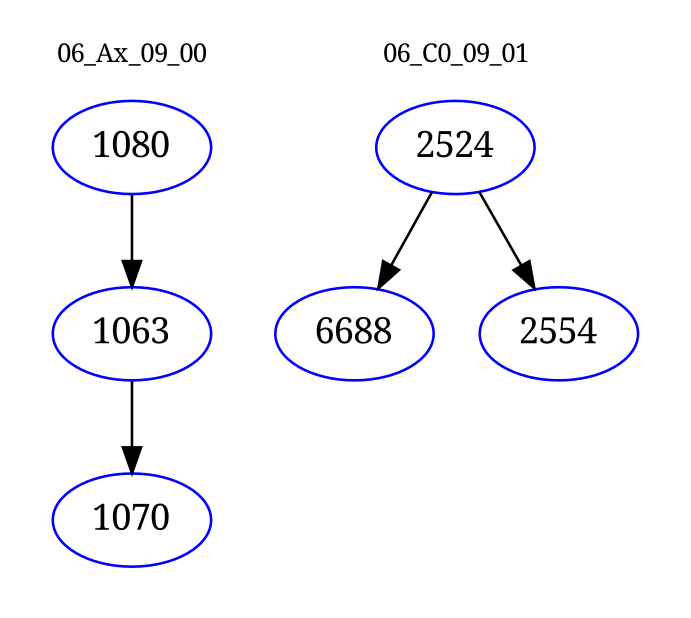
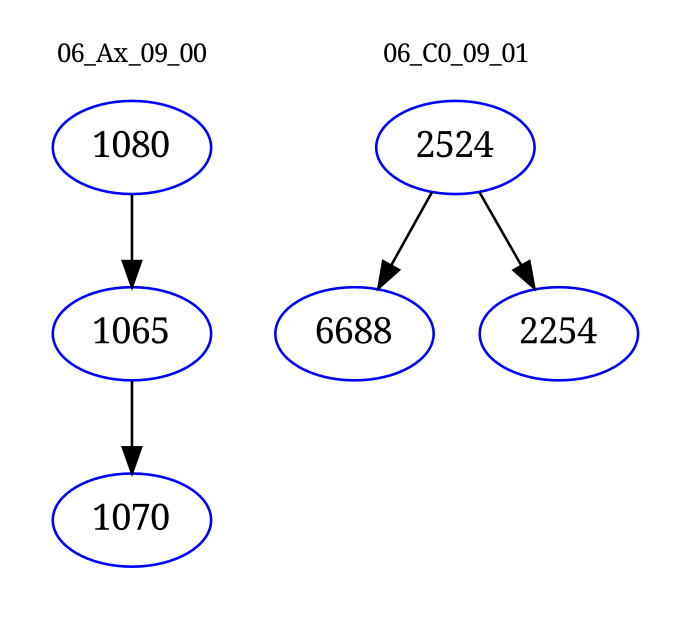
(132, 334) -> (132, 334)
(559, 334) -> (559, 334)
